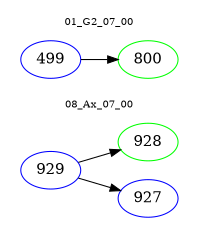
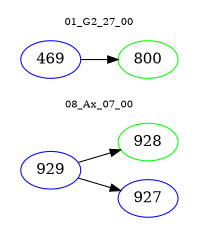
(99, 22) -> (99, 22)
(51, 60) -> (51, 60)
